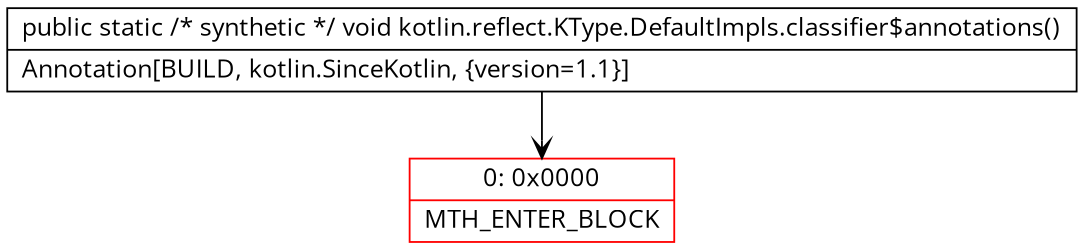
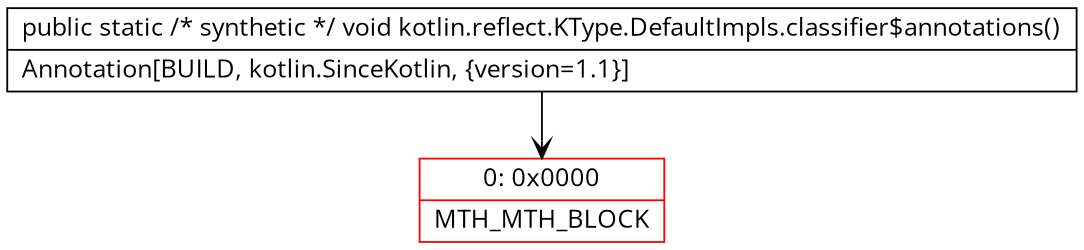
(542, 220) -> (542, 220)
